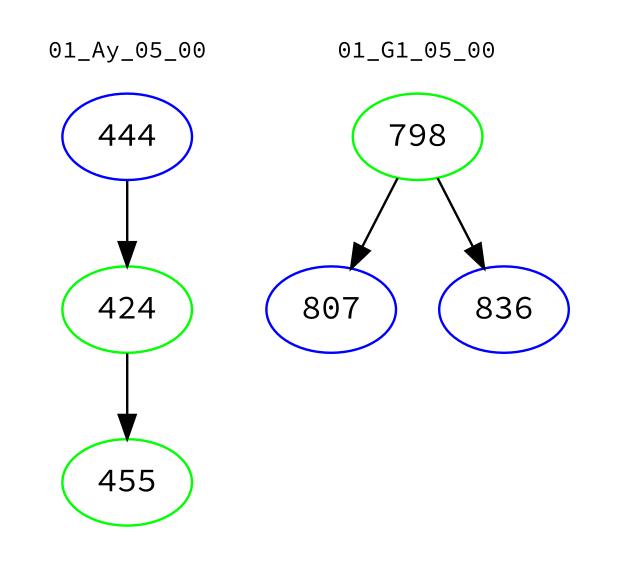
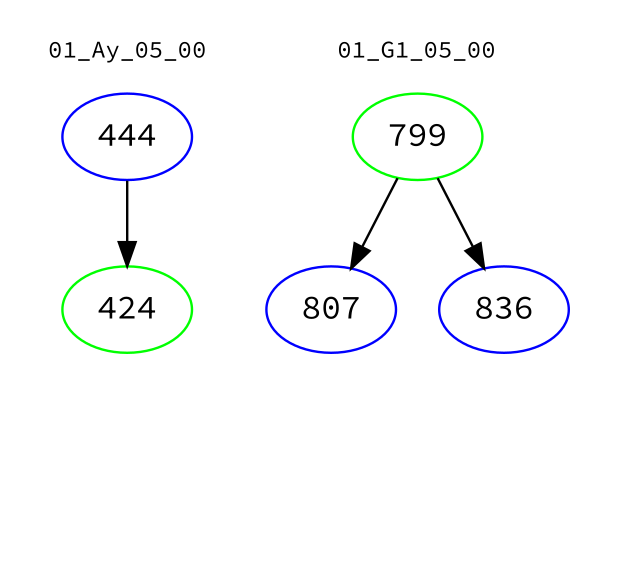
(418, 137) -> (418, 137)
(127, 482) -> none
